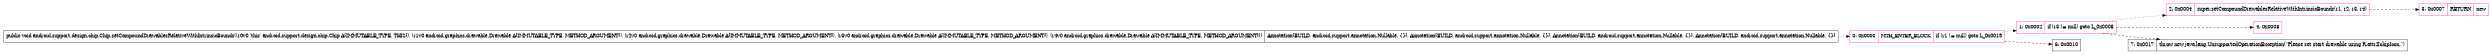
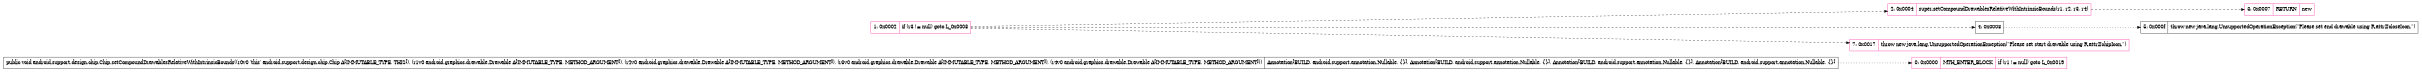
(2134, 18) -> (1428, 19)
(2268, 27) -> (1989, 27)
none -> (2279, 27)
(2009, 31) -> none
(2066, 45) -> none
(2268, 45) -> (1989, 45)
